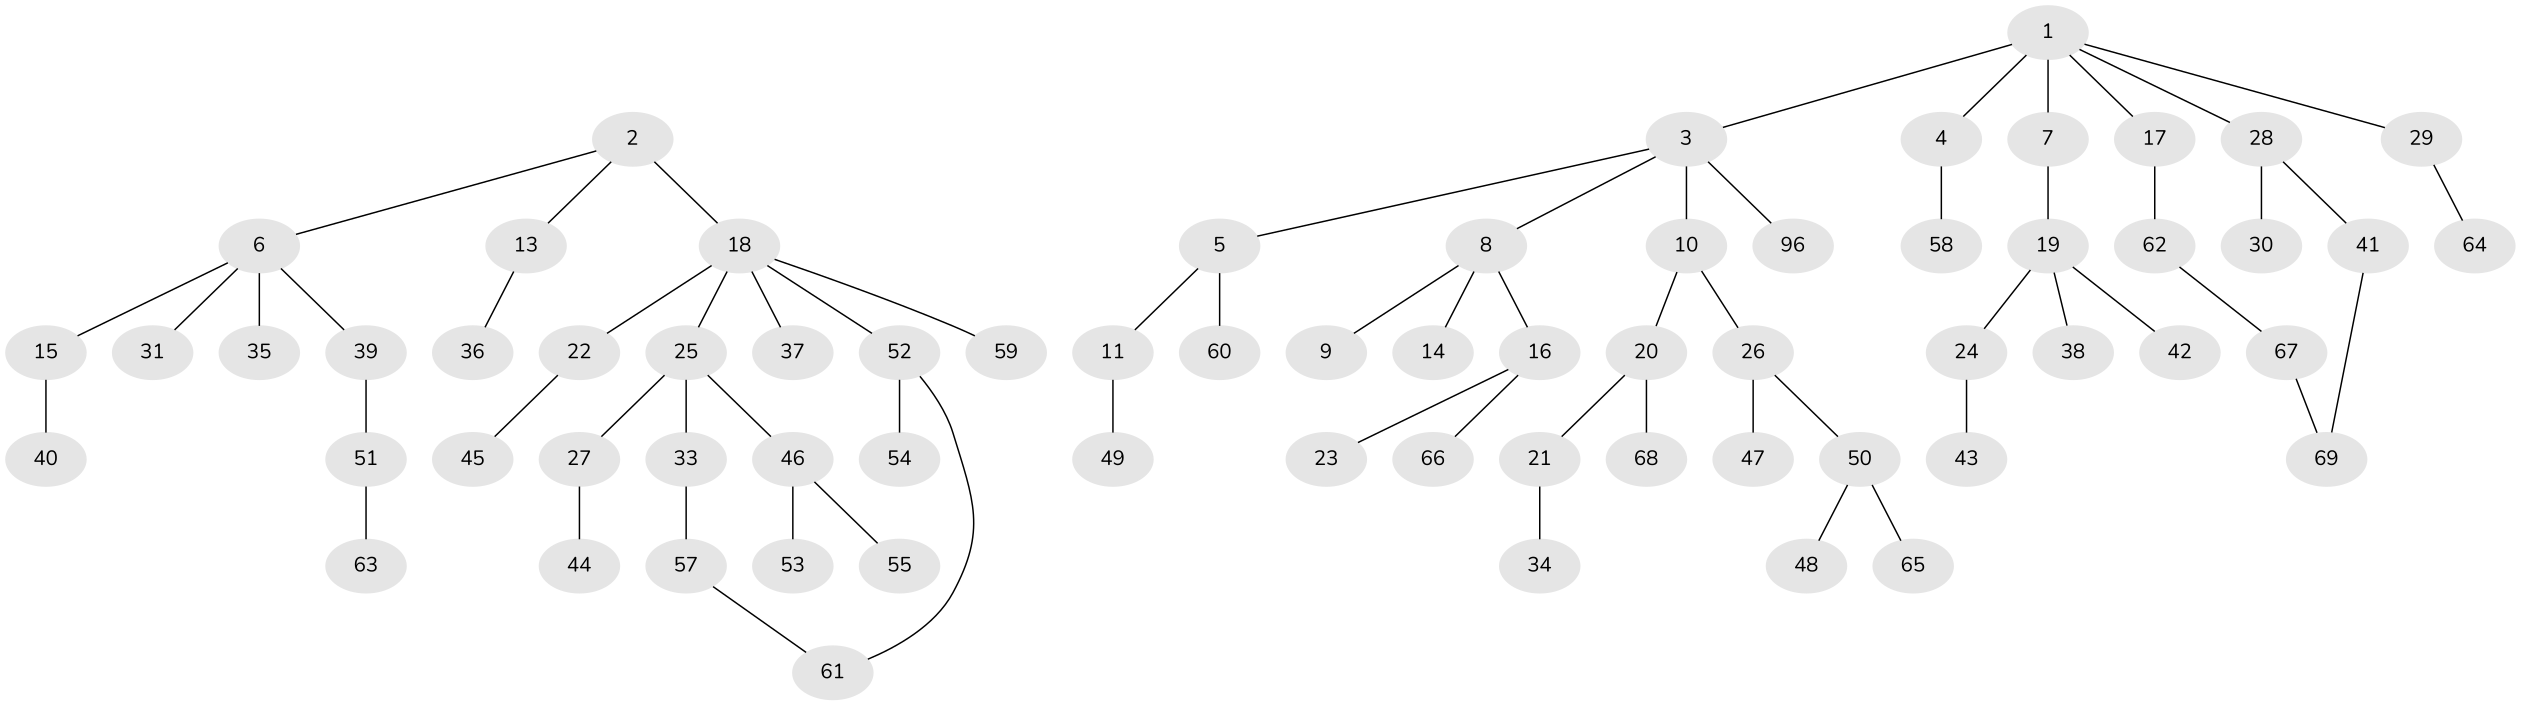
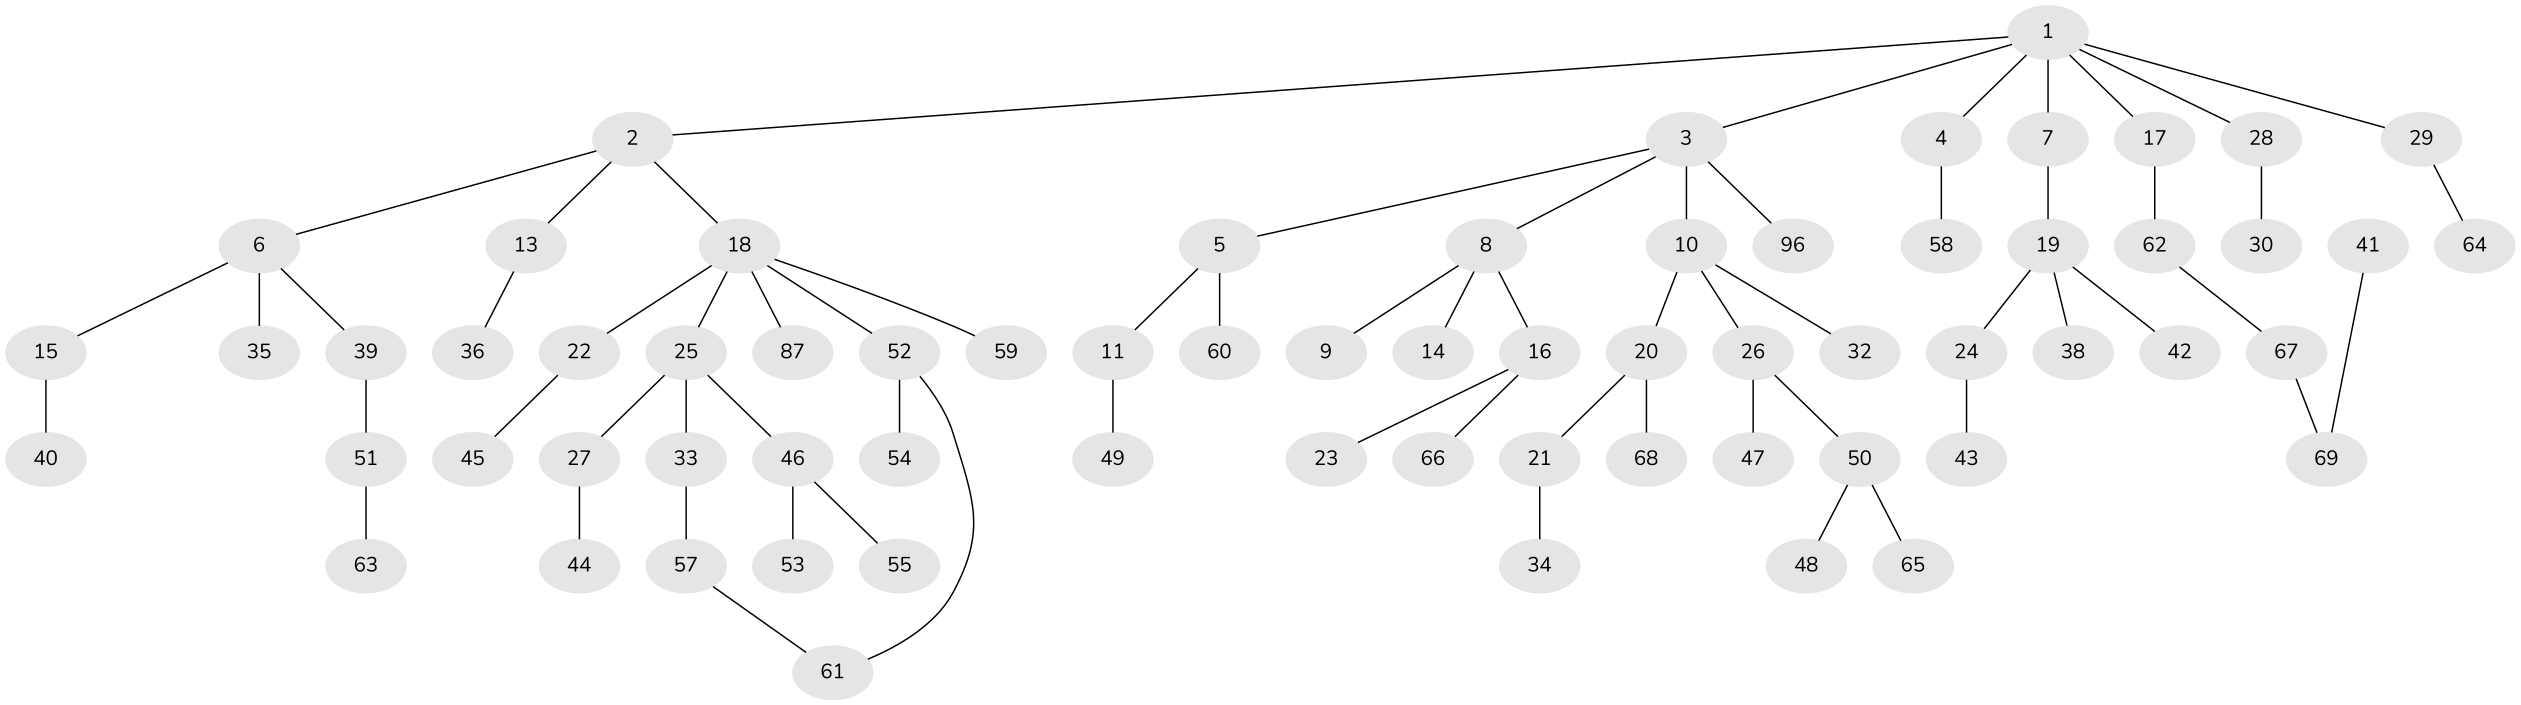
none -> (1340, 86)
(2315, 193) -> none
(153, 353) -> none
(793, 353) -> (793, 353)
none -> (1860, 353)
